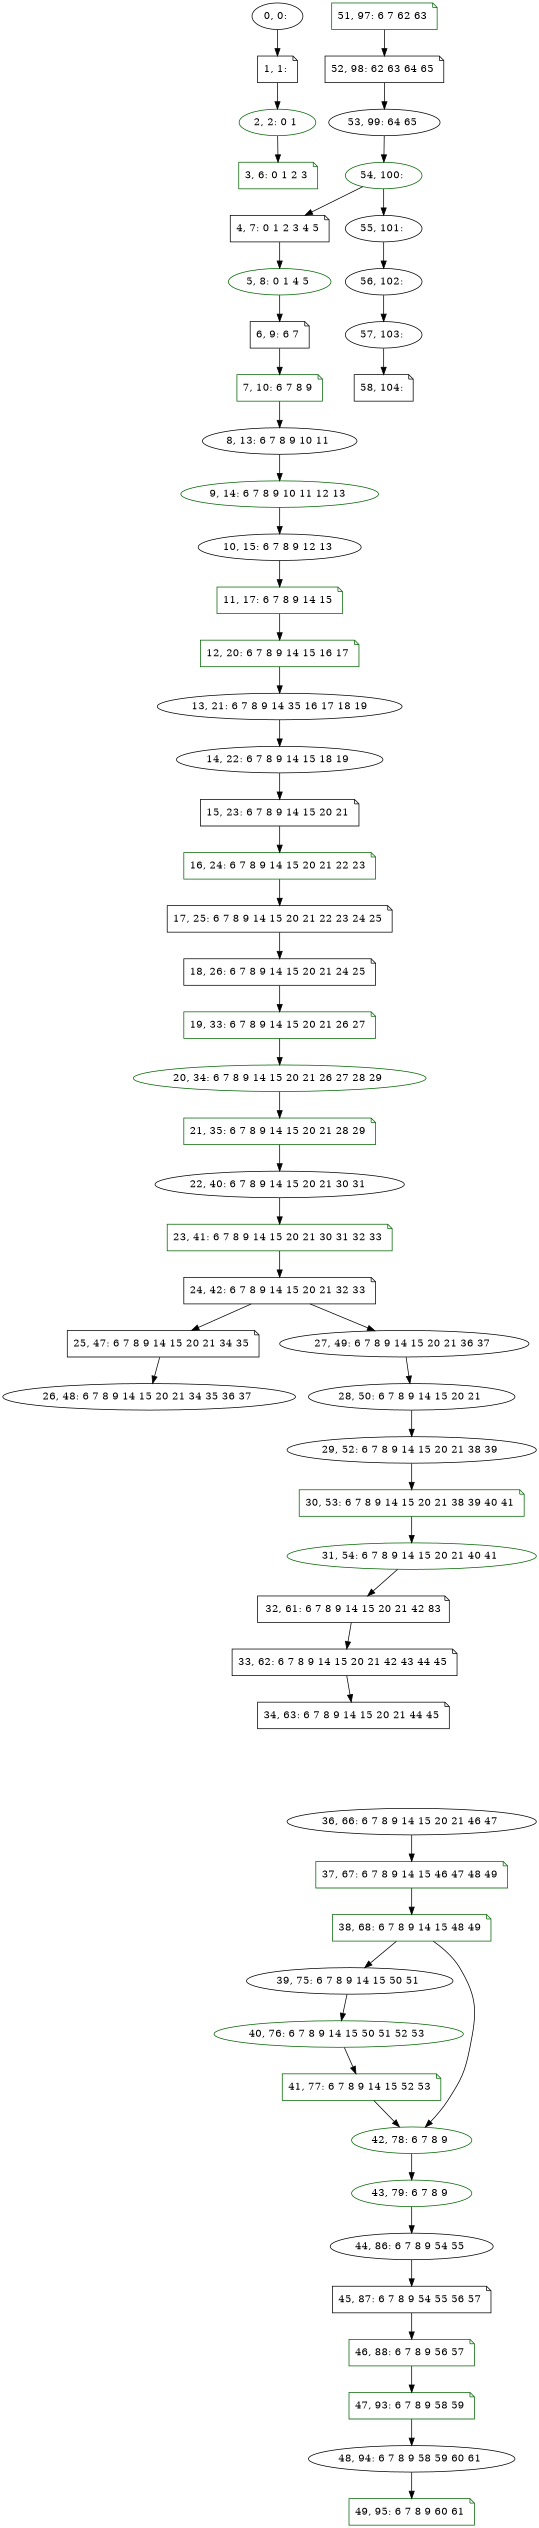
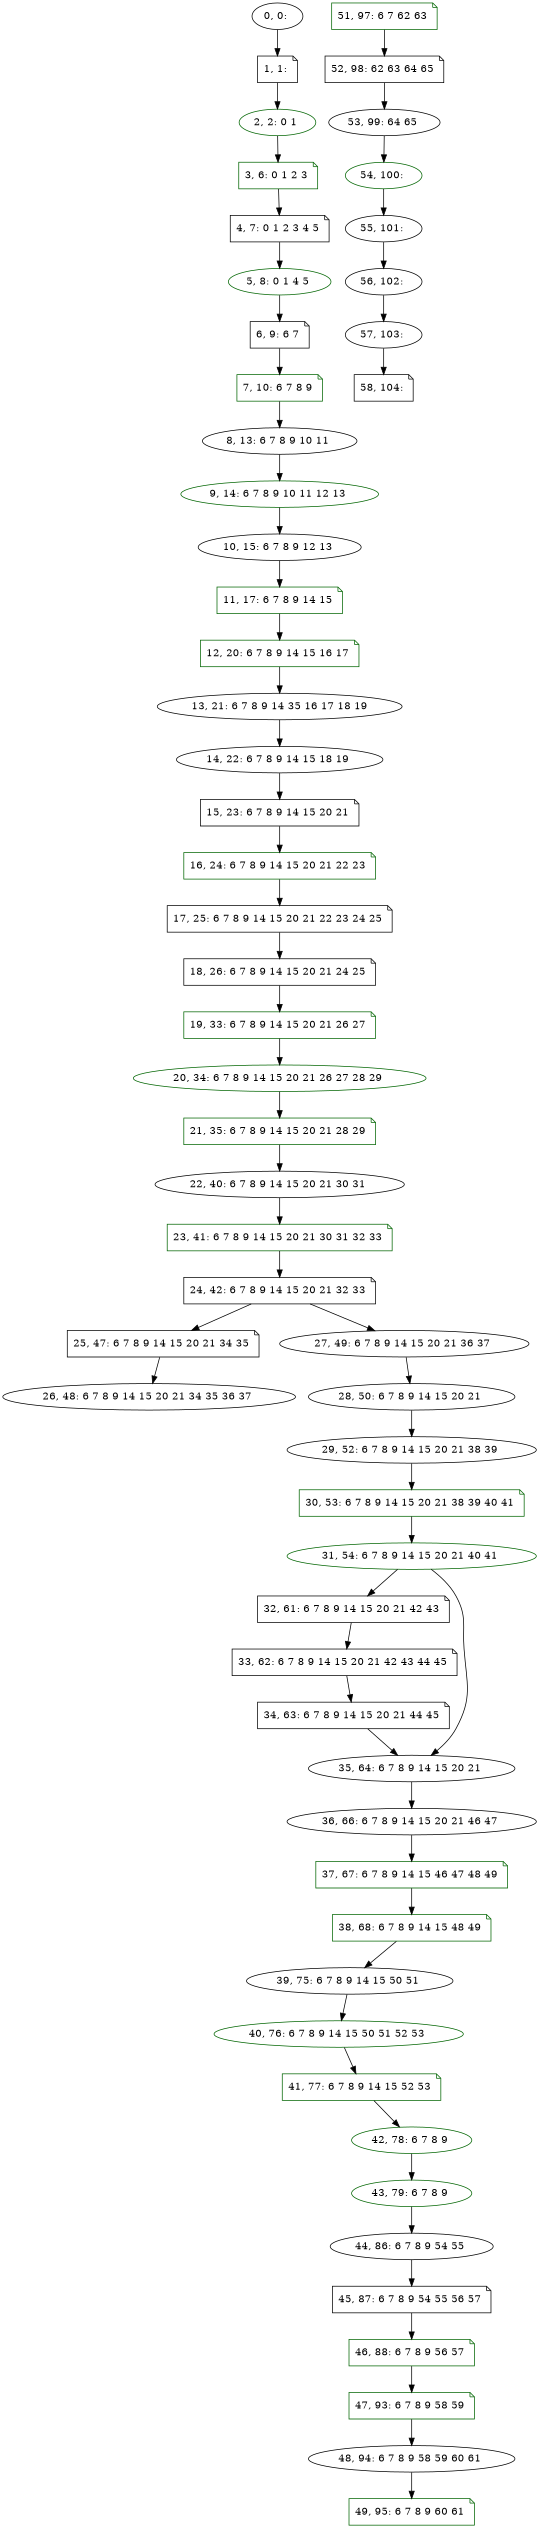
(337, 199) -> (279, 198)
(353, 1609) -> (353, 1609)
none -> (412, 1769)
(473, 2030) -> none
